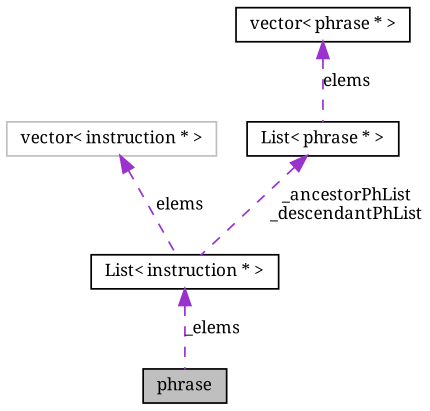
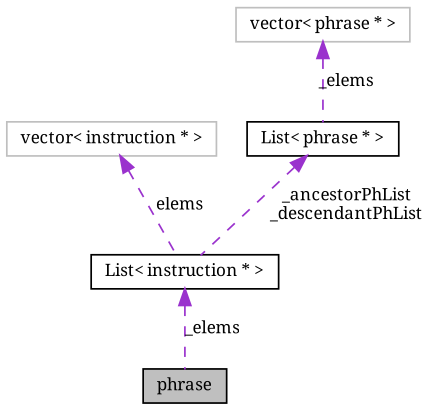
(323, 25) -> (323, 25)
(347, 82) -> (347, 82)
